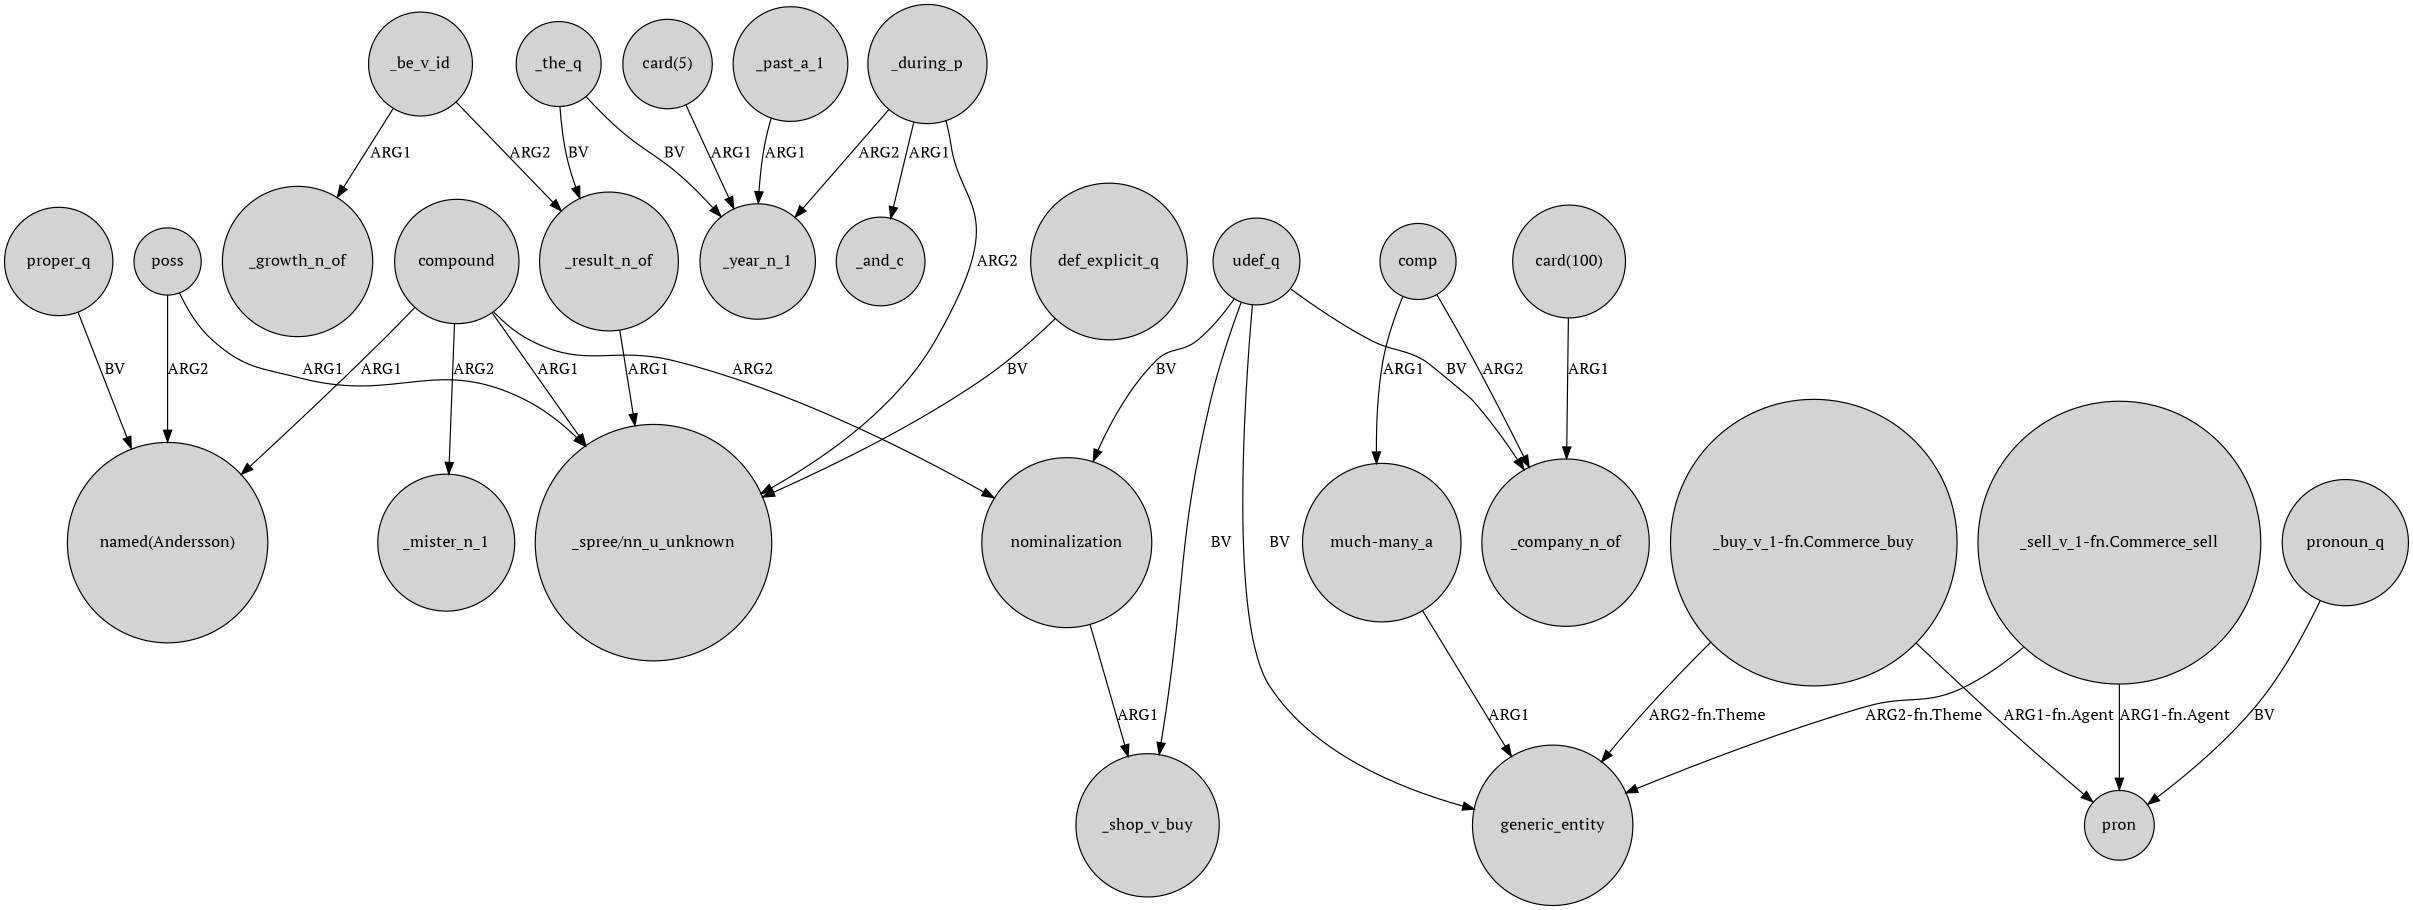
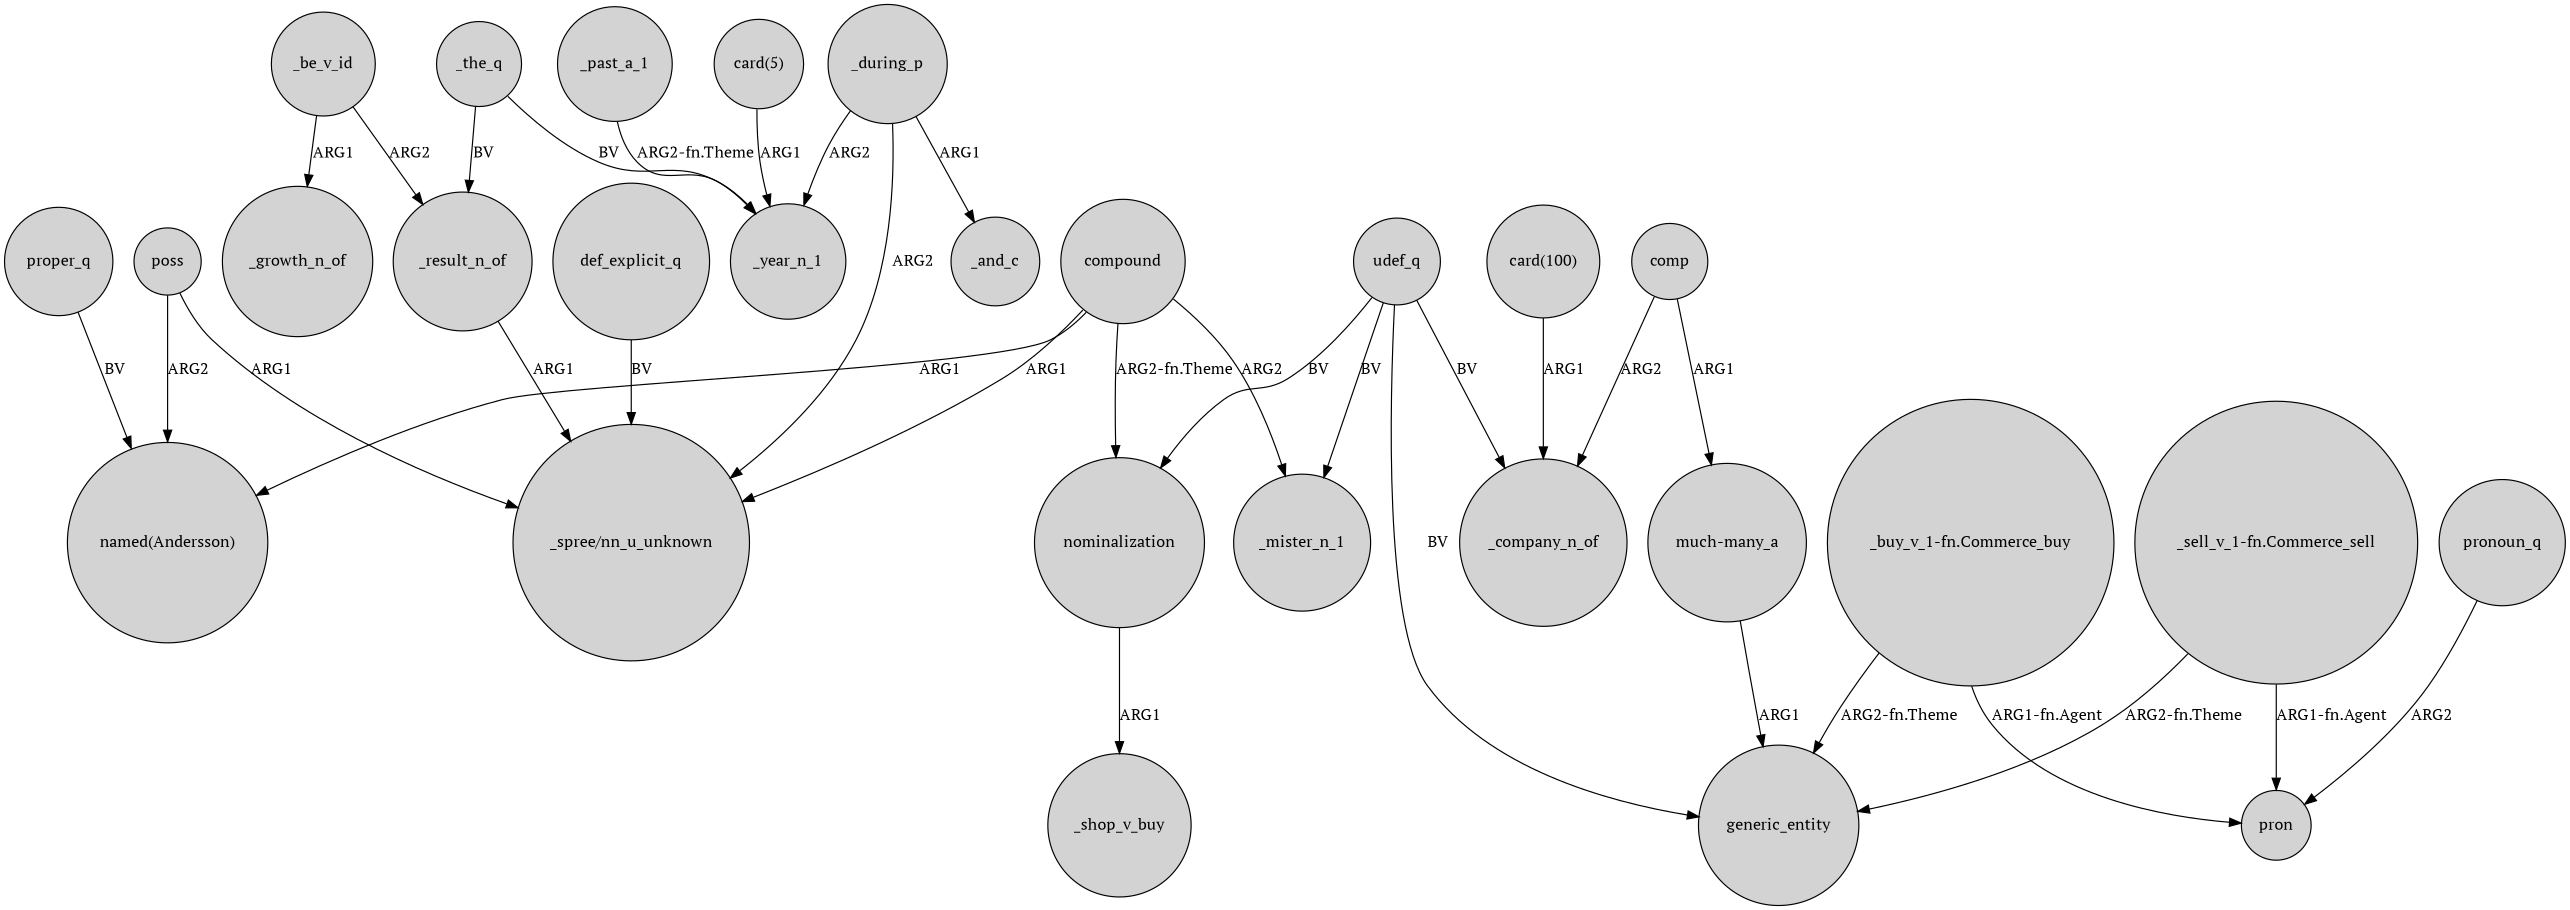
(786, 153) -> (696, 153)
(753, 370) -> (1175, 370)
(1188, 520) -> (1356, 385)
(2265, 716) -> (2432, 716)
